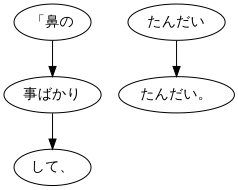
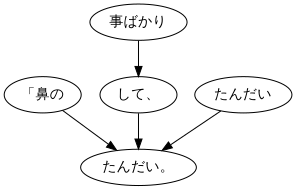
(53, 54) -> (85, 127)
none -> (138, 126)
